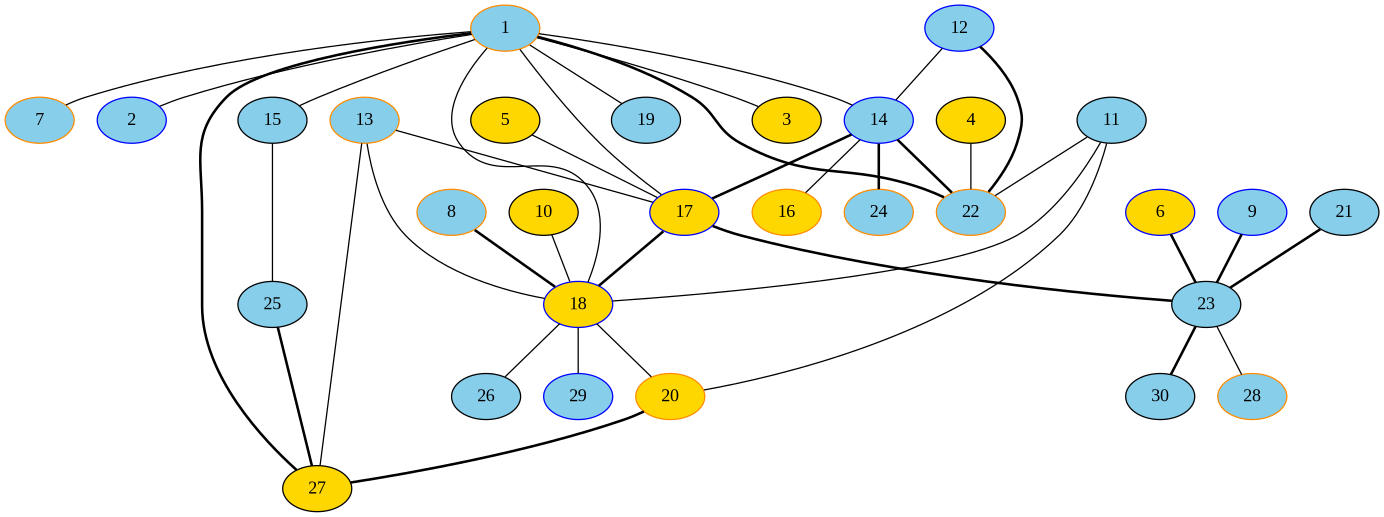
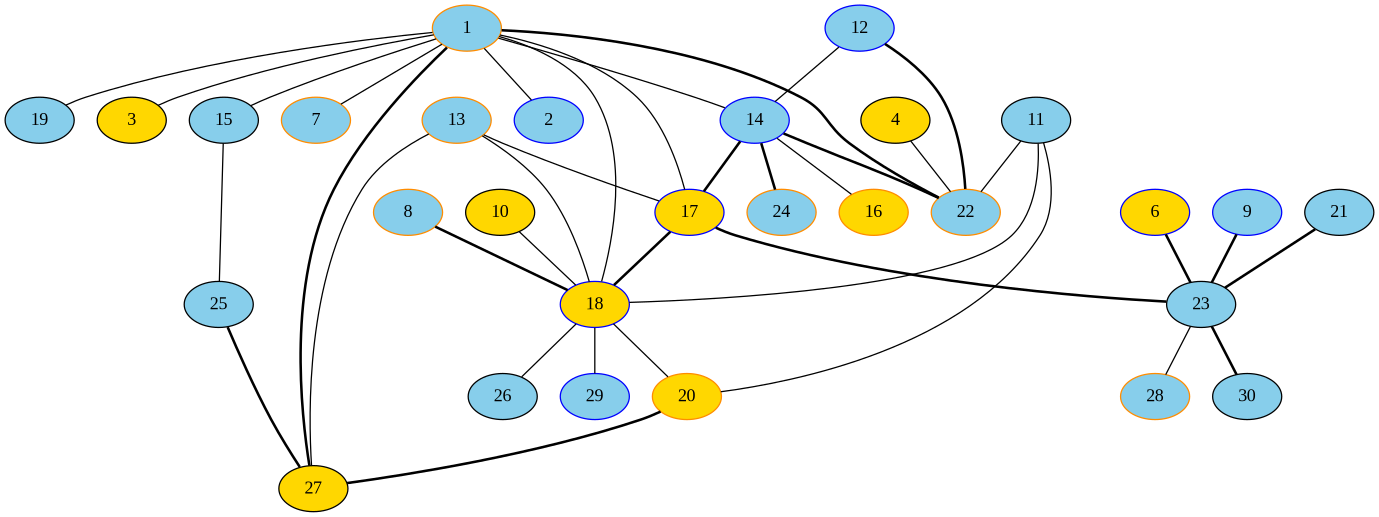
(505, 120) -> none
